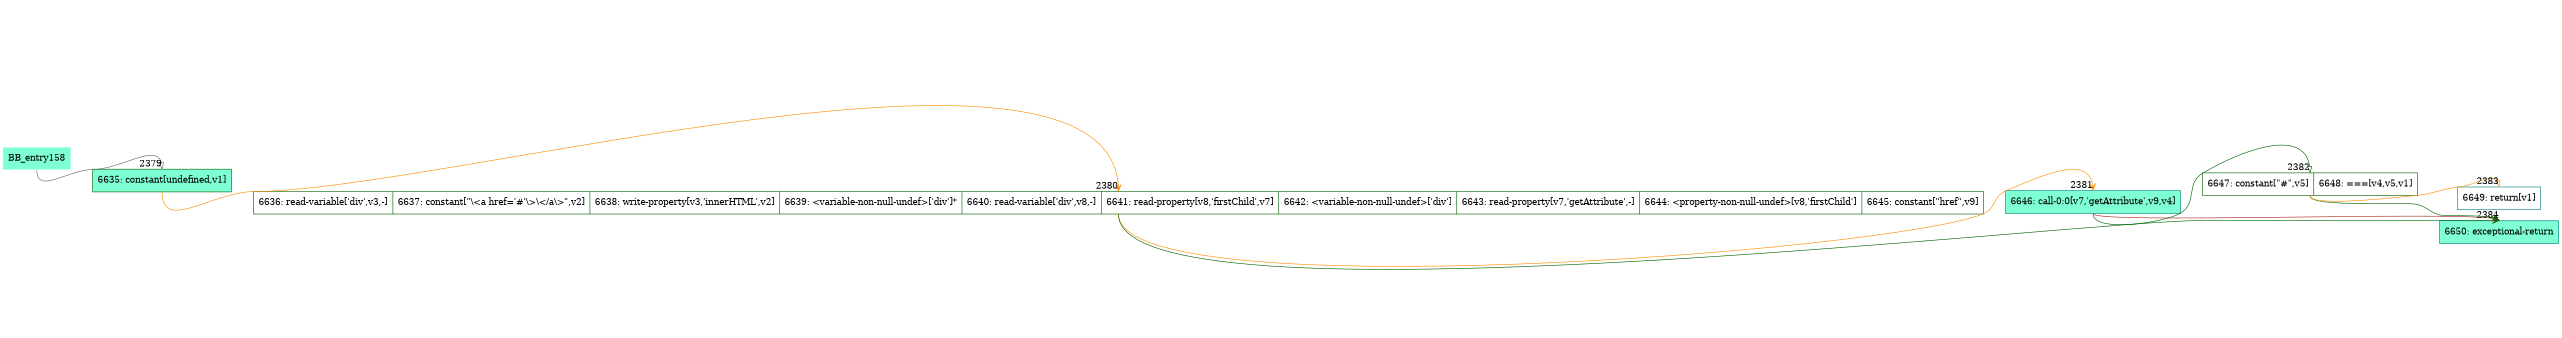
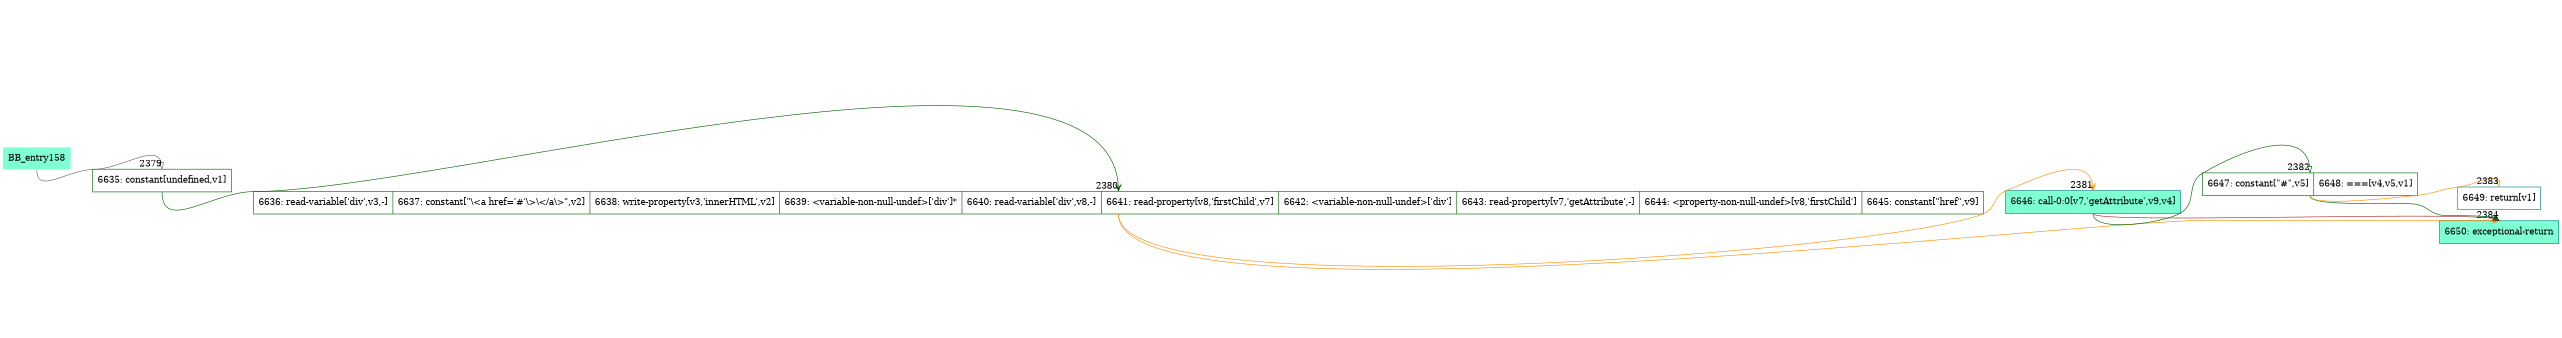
(648, 135) -> (648, 135)
(162, 181) -> (162, 181)
(1799, 251) -> (1799, 251)
